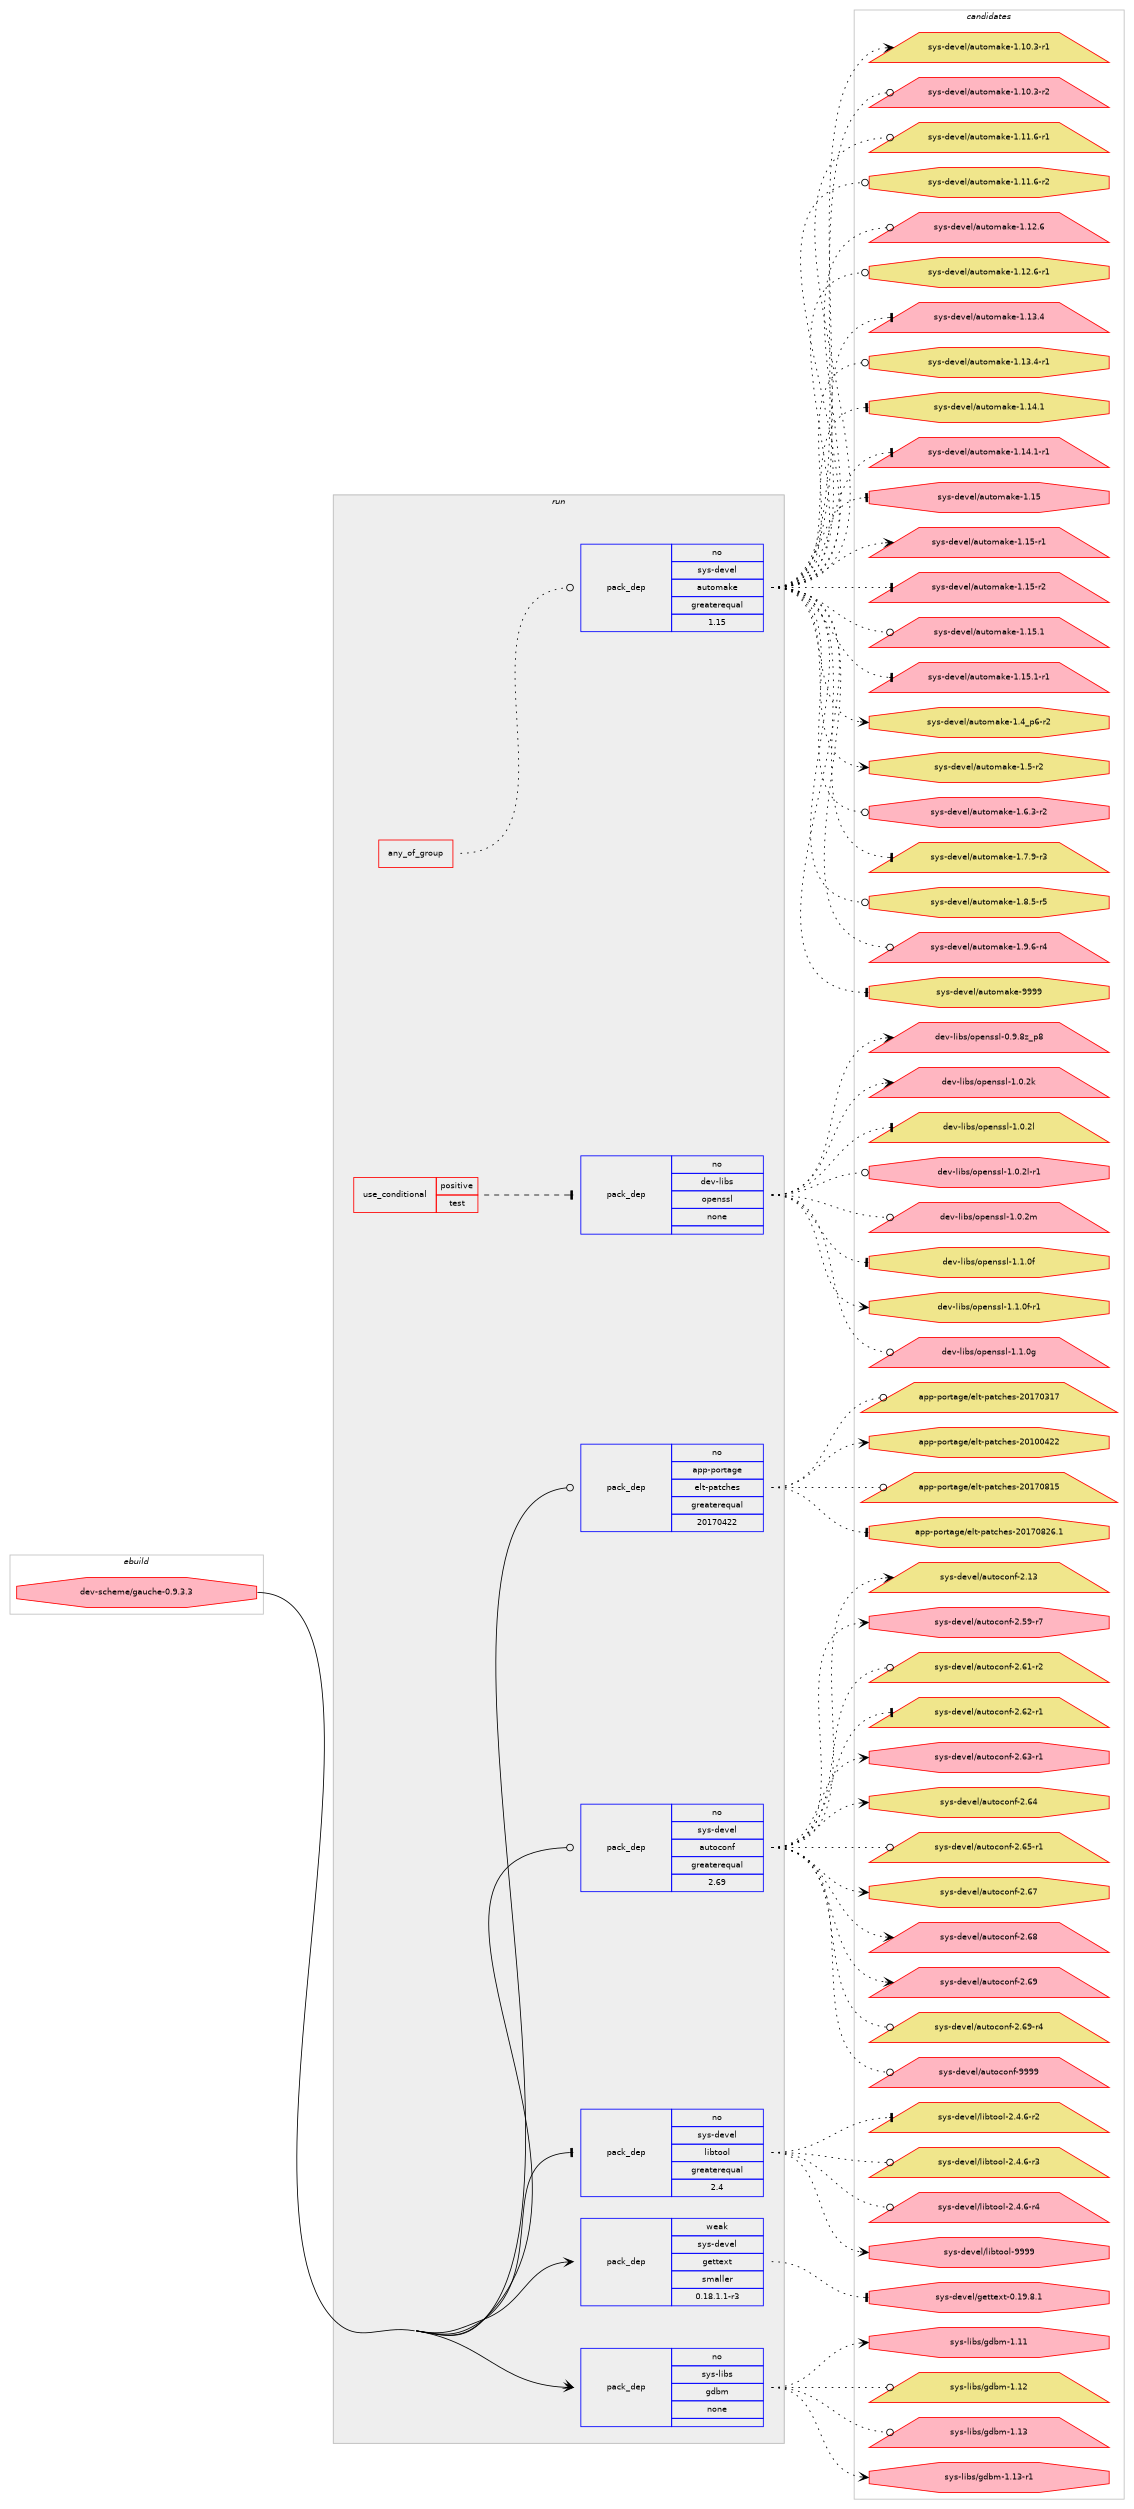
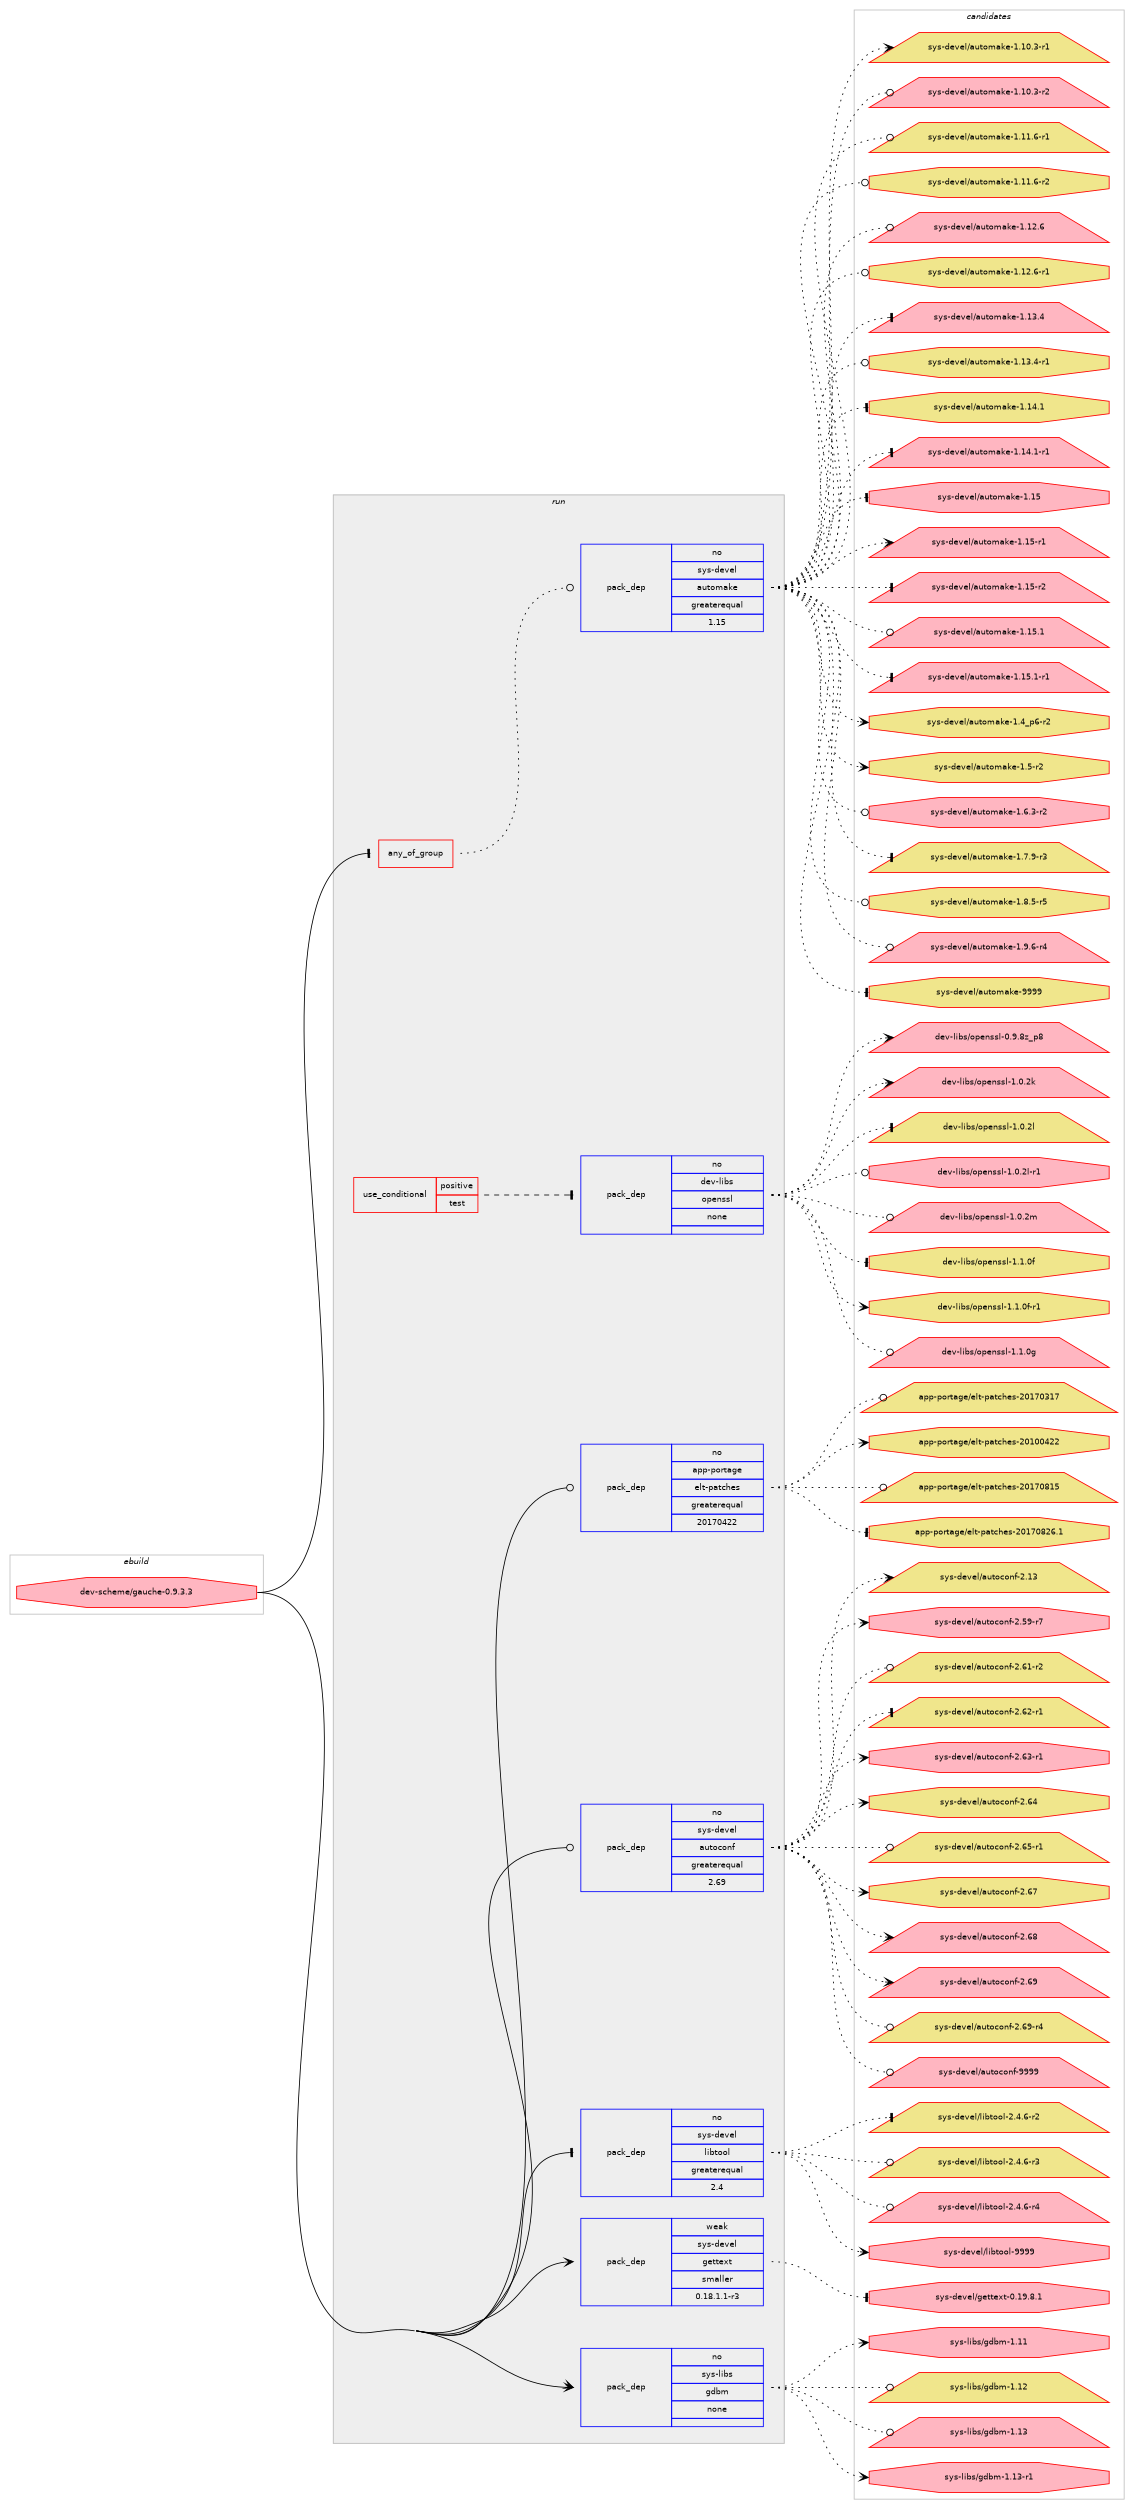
none -> (314, 1225)
